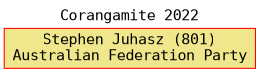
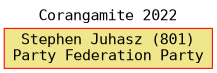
(130, 48) -> (108, 48)
